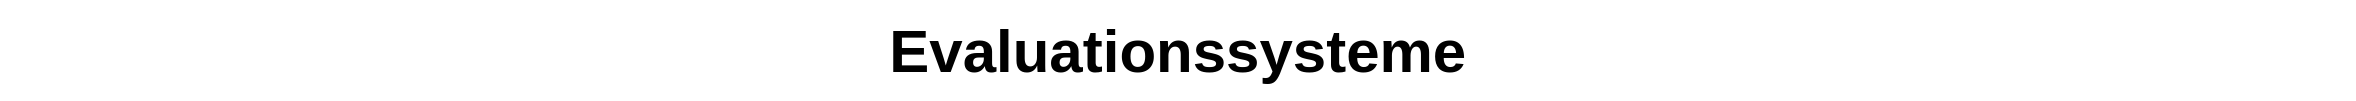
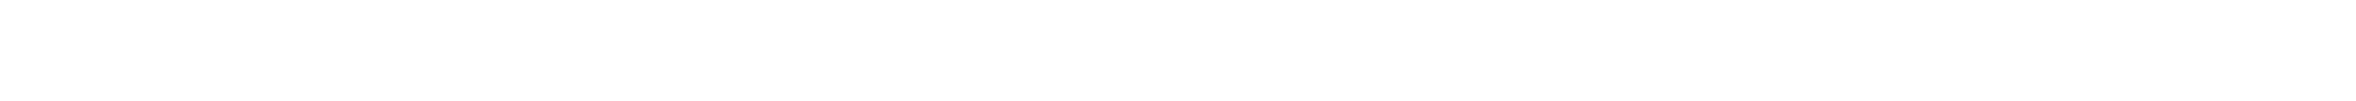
(1178, 50) -> none
